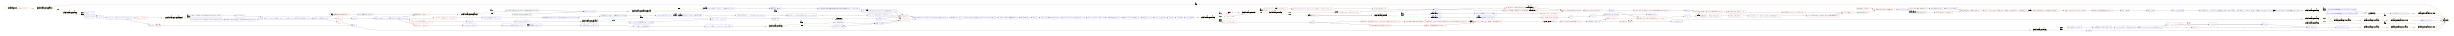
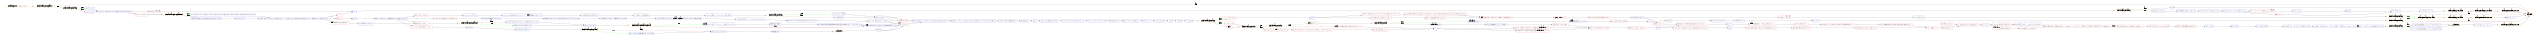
none -> (1816, 21)
